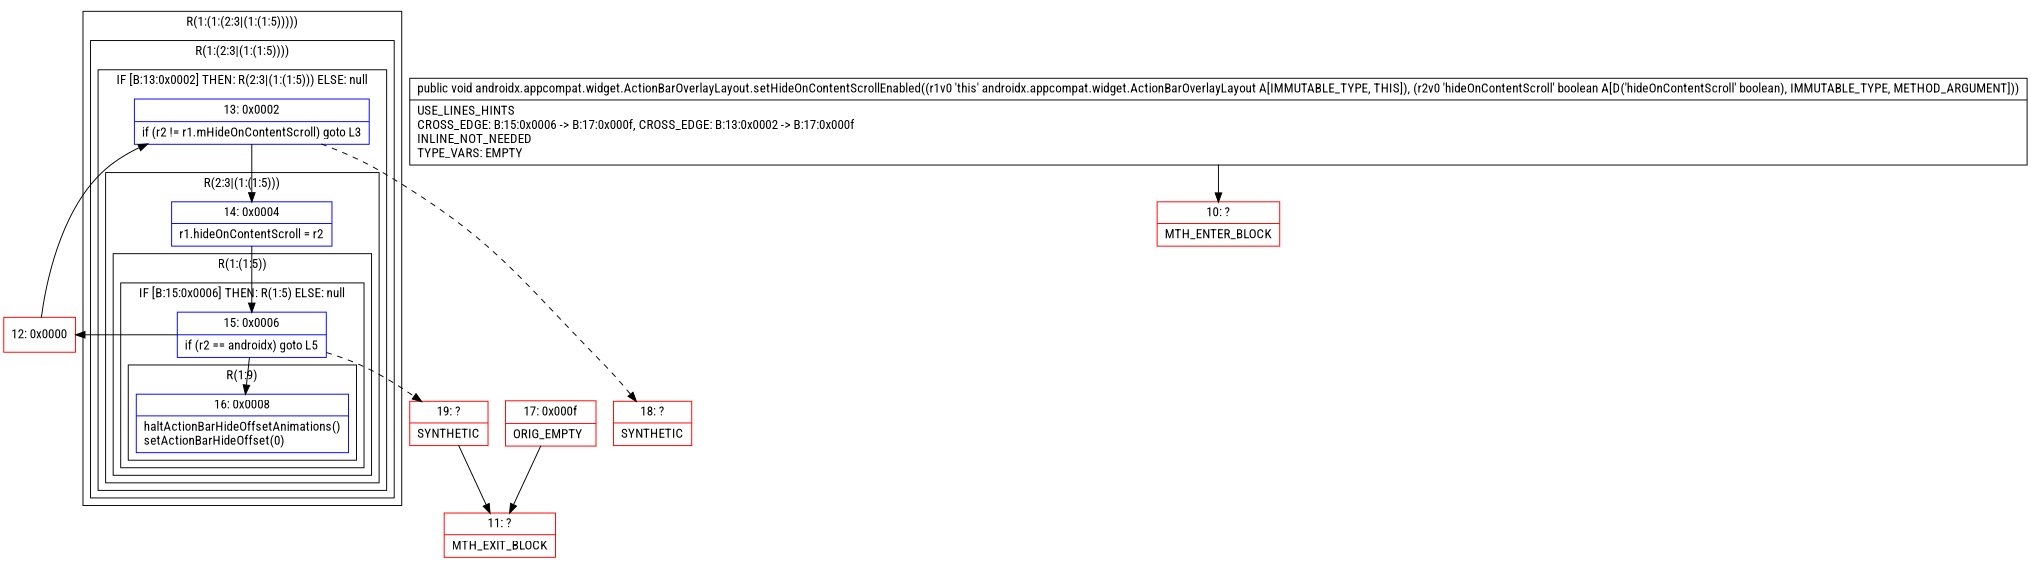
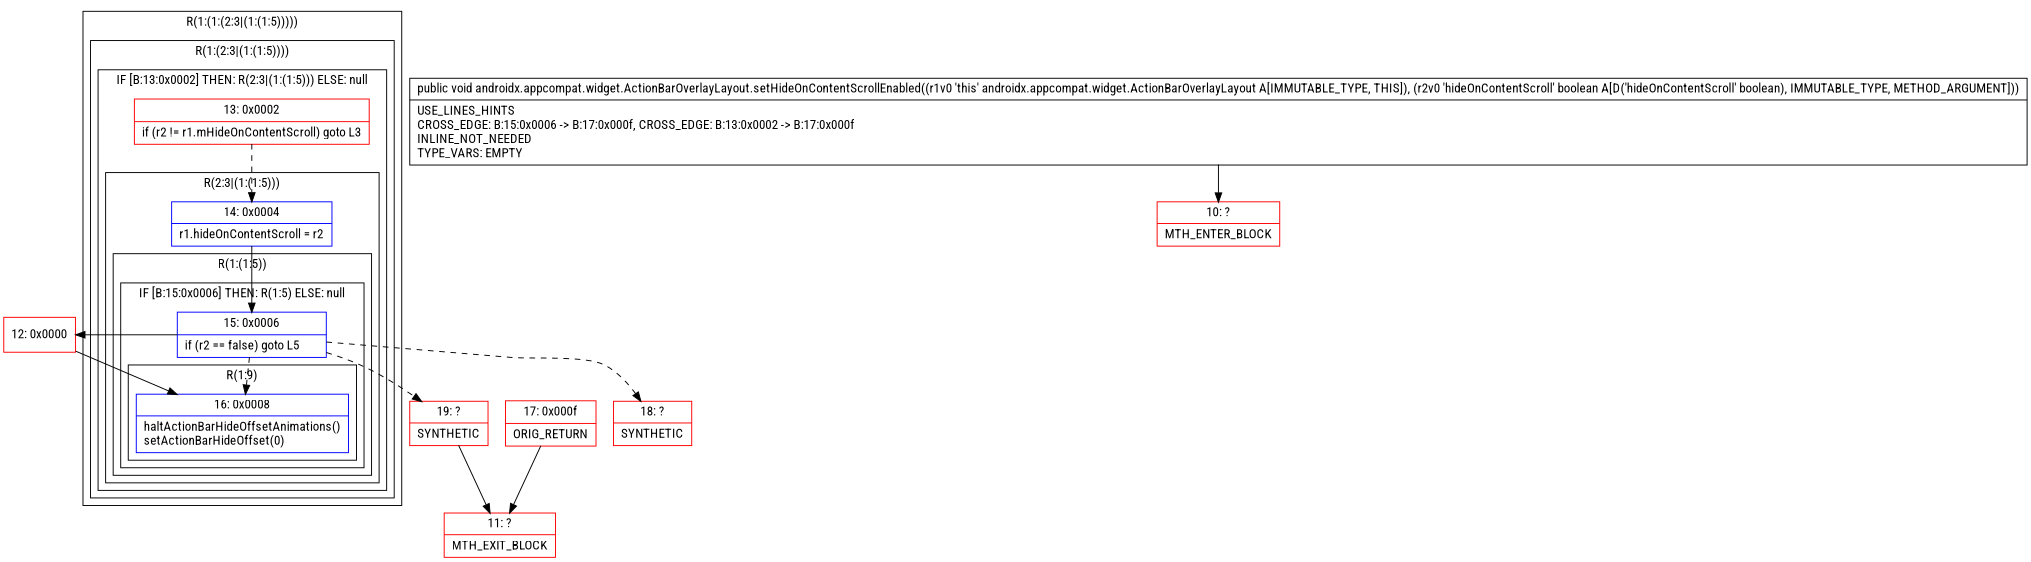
(252, 122) -> (252, 122)
(252, 167) -> (252, 167)
(69, 220) -> (136, 377)
(491, 250) -> (487, 355)
(252, 346) -> (242, 346)
(248, 371) -> (248, 371)
(548, 434) -> (551, 434)
